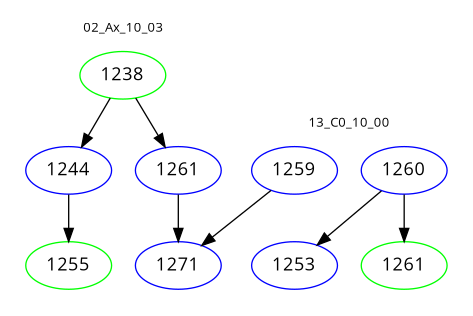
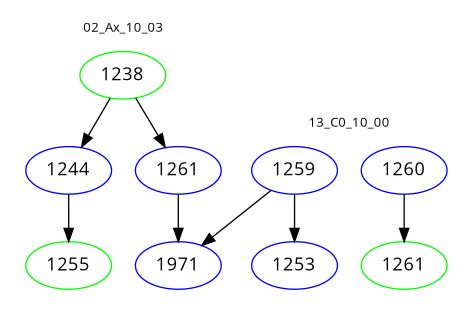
(354, 214) -> (295, 211)
(178, 265) -> (178, 265)
